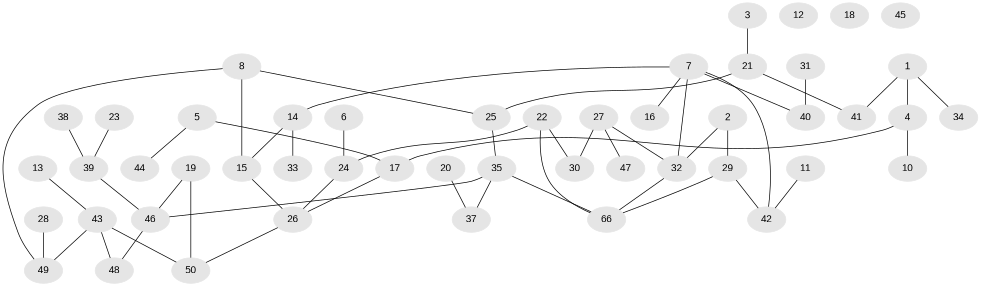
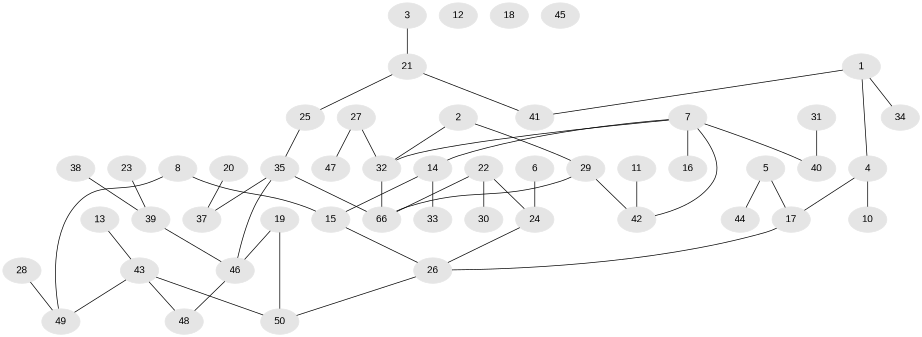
(356, 90) -> none
(587, 143) -> none
